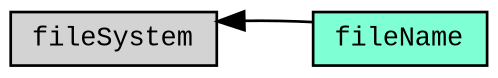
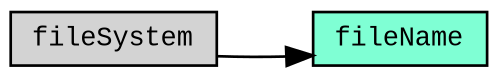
(279, 21) -> (252, 57)
